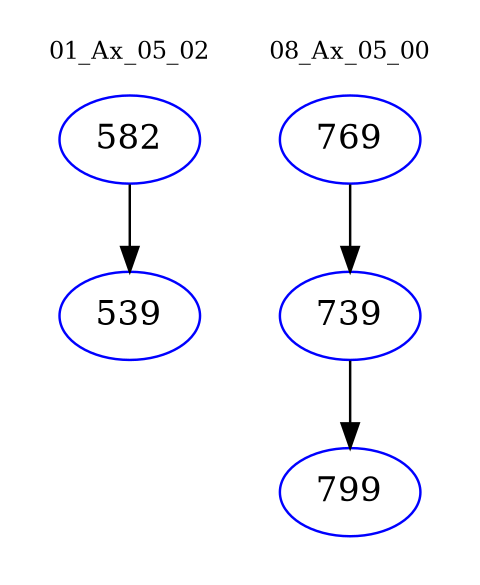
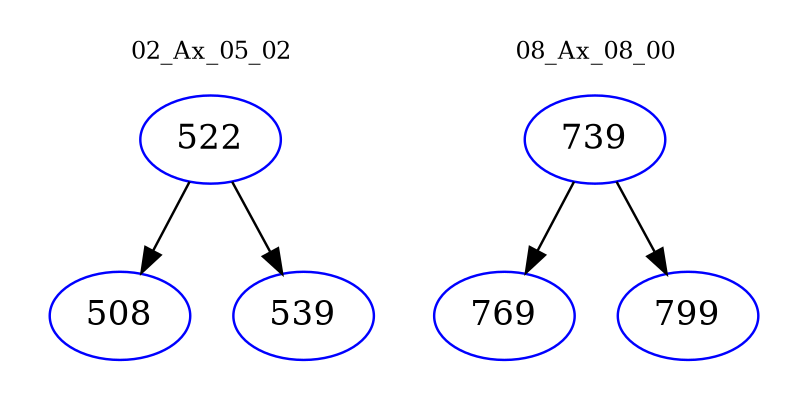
(130, 53) -> (212, 53)
(350, 53) -> (596, 53)
(130, 140) -> (211, 140)
(350, 216) -> (556, 216)
none -> (120, 316)
